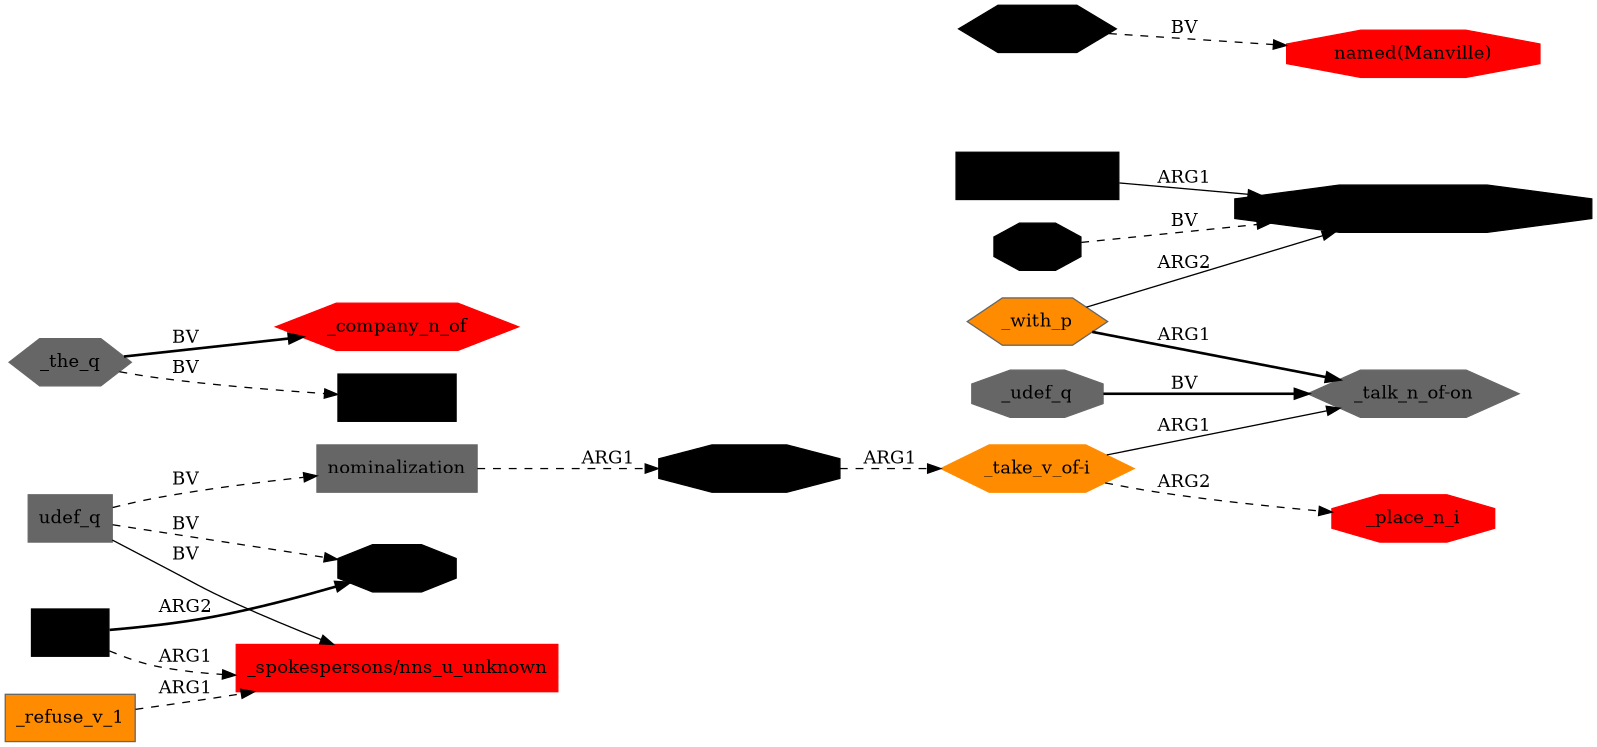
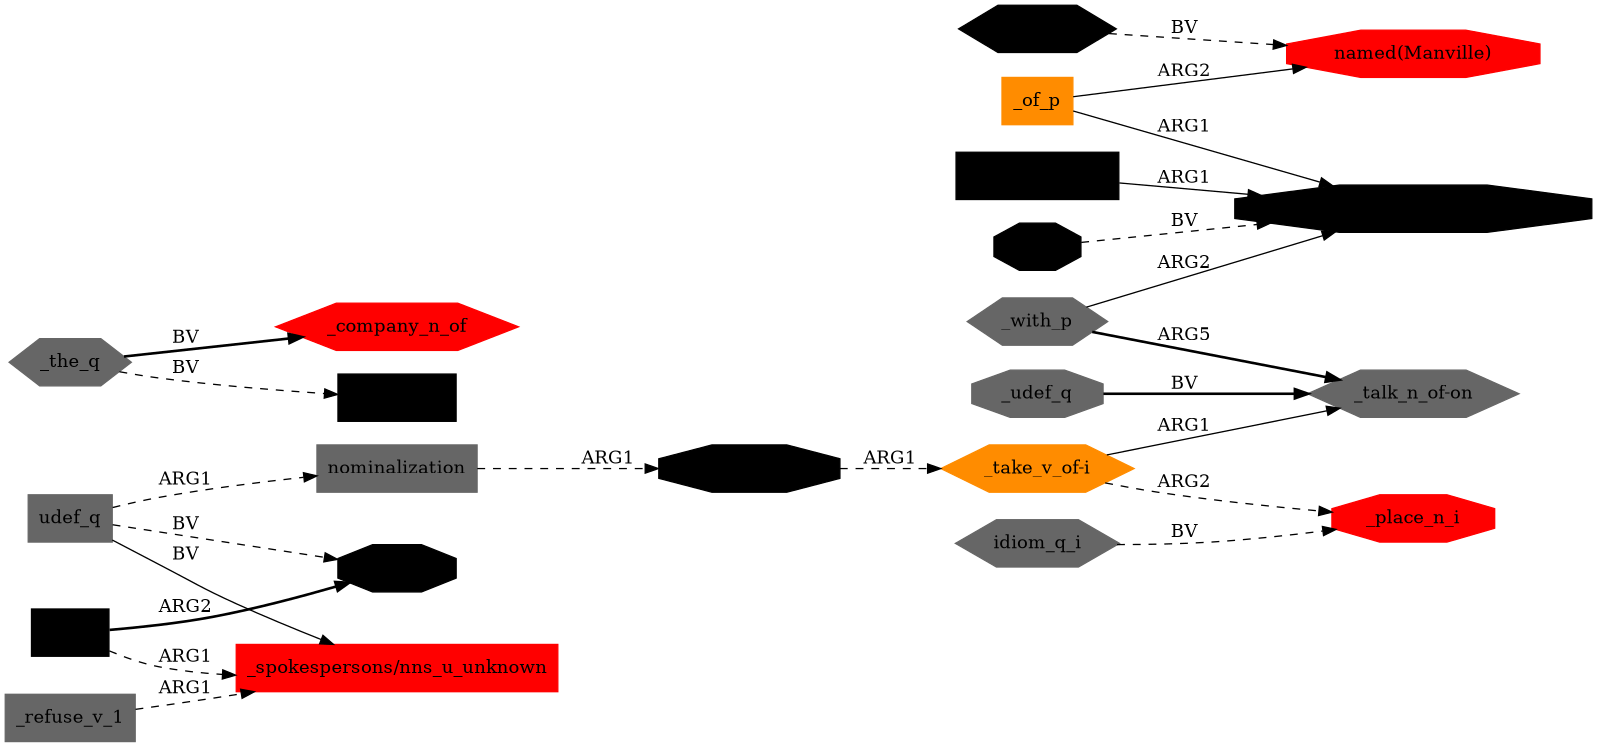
none -> (1037, 101)
(1037, 322) -> (1037, 322)
(1185, 335) -> (1185, 335)
(186, 480) -> (186, 480)
none -> (1037, 543)
(70, 718) -> (70, 718)
